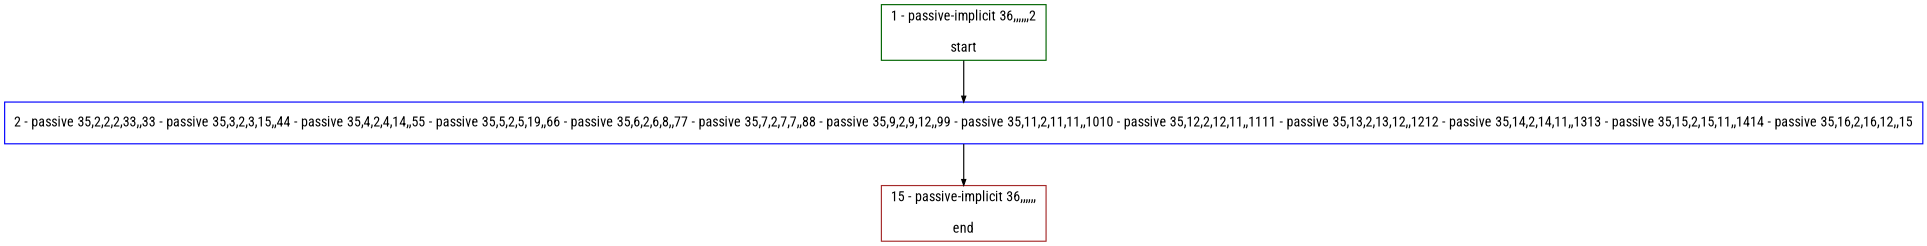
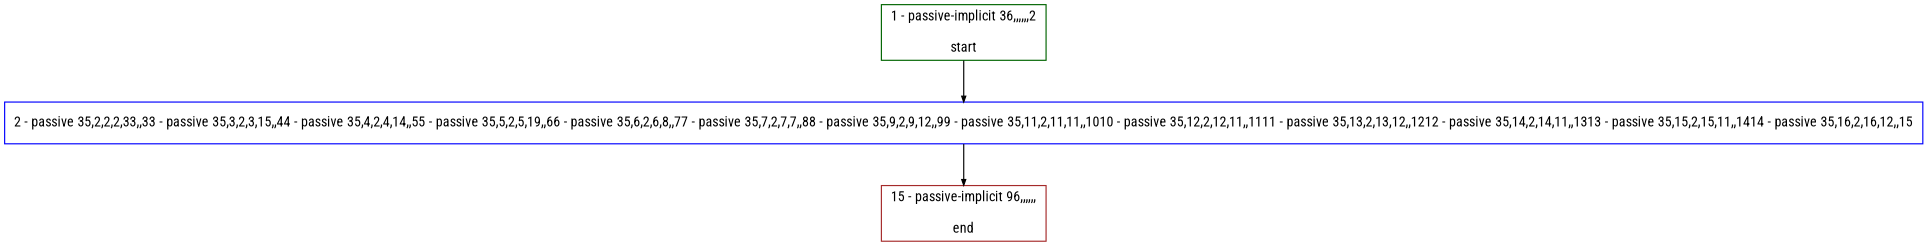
(964, 213) -> (964, 213)
